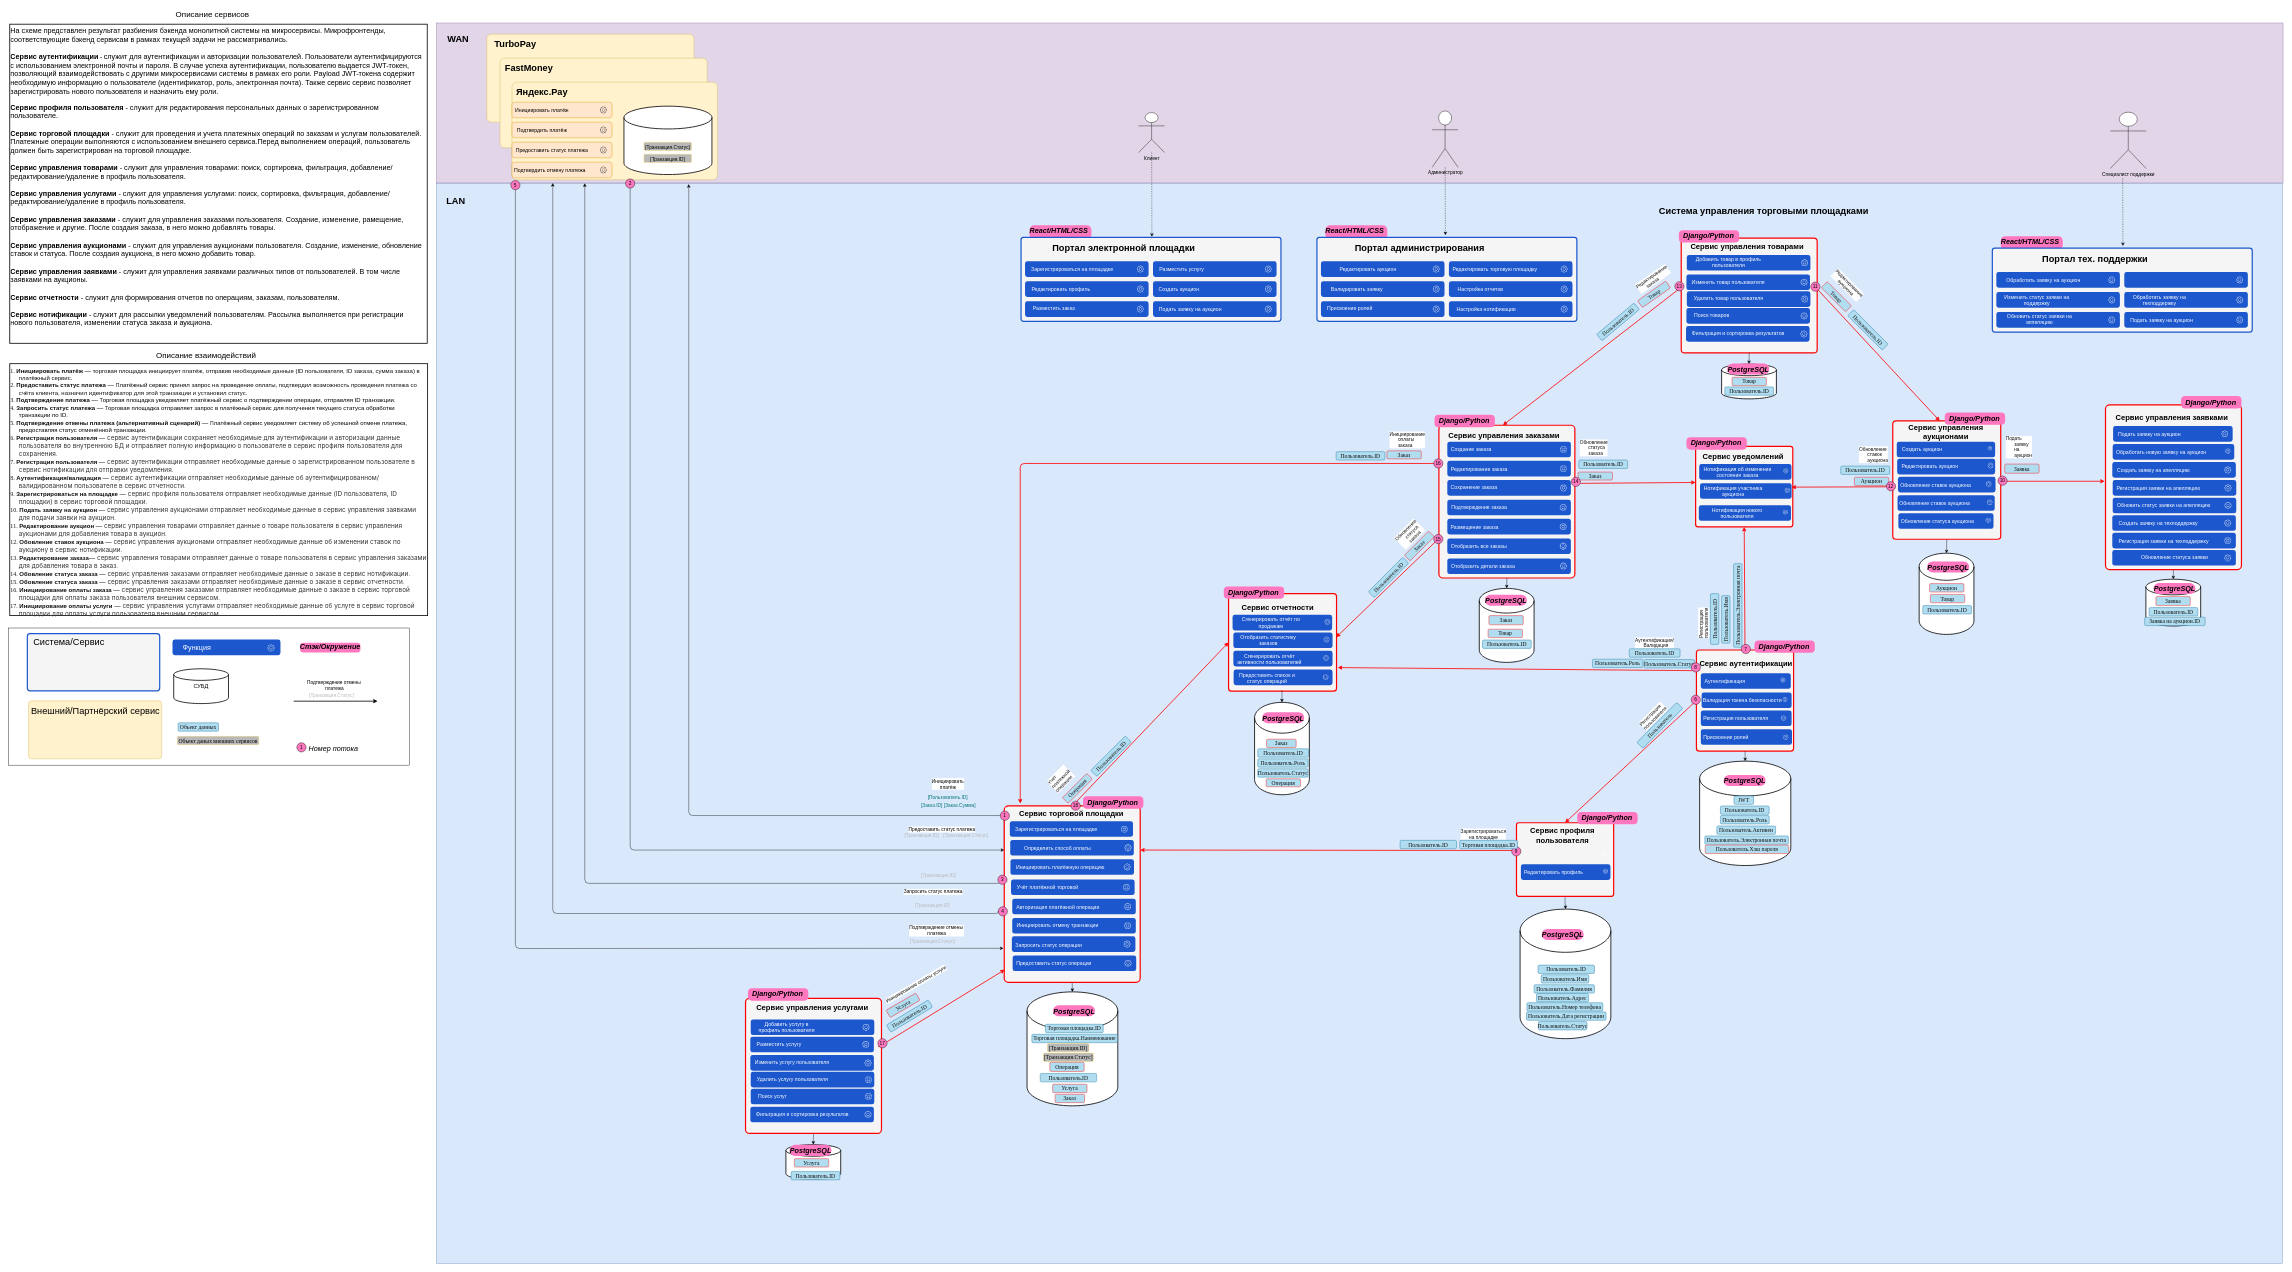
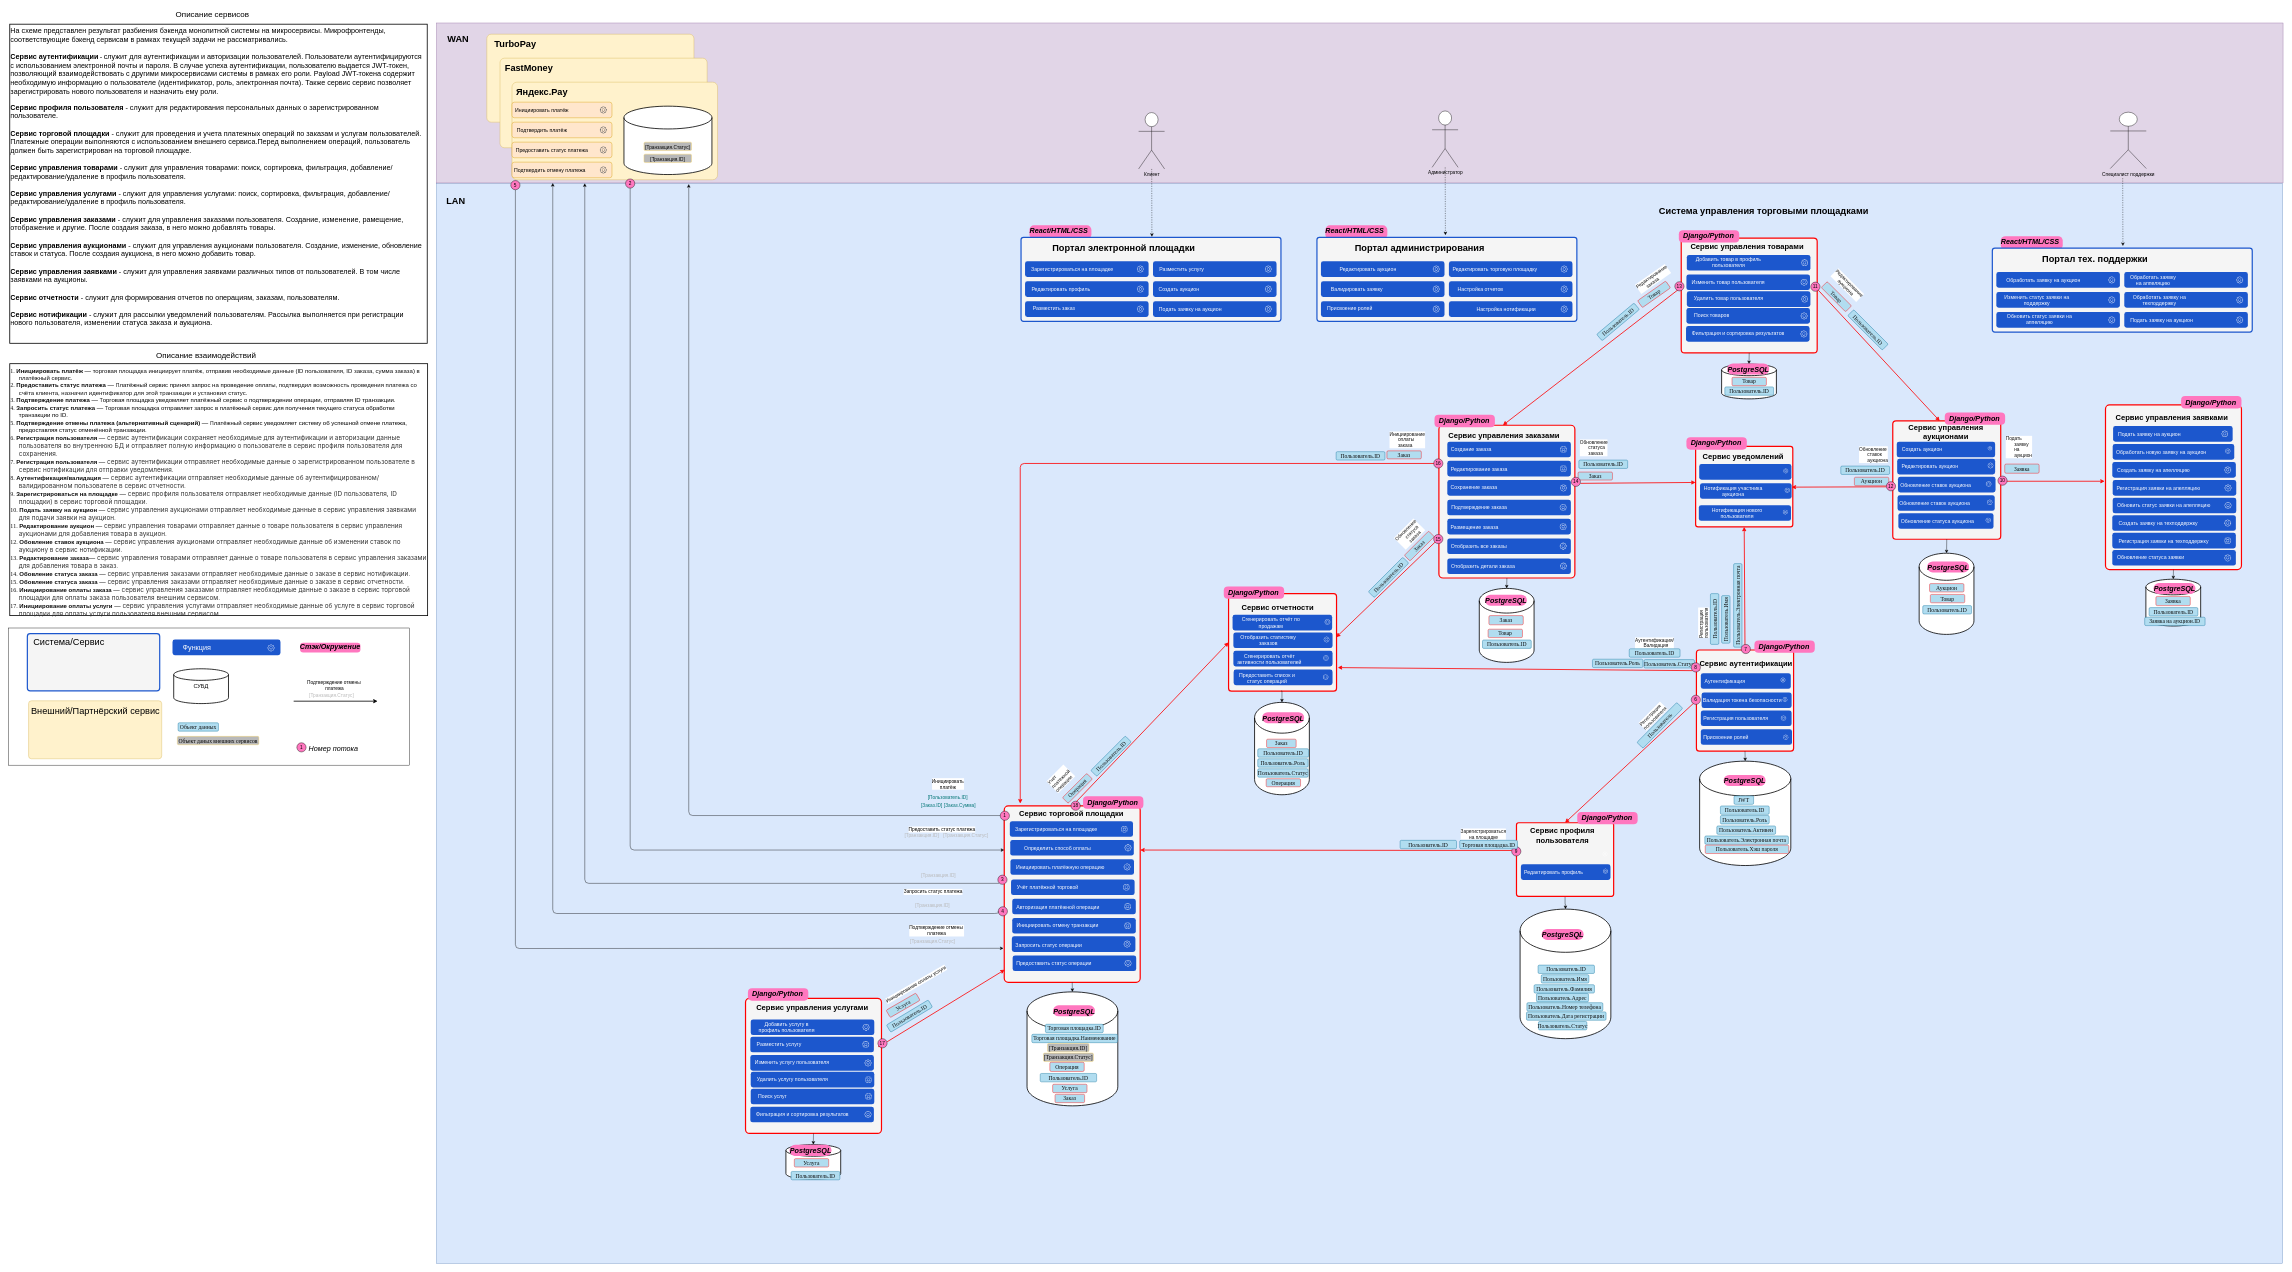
(1152, 133) -> (1152, 141)
none -> (2153, 280)
(1486, 309) -> (1506, 309)
(1738, 472) -> none
(2175, 558) -> (2151, 558)
